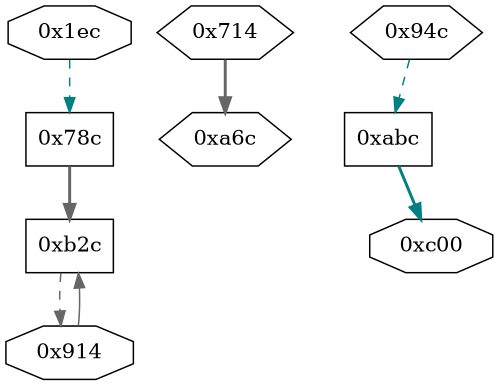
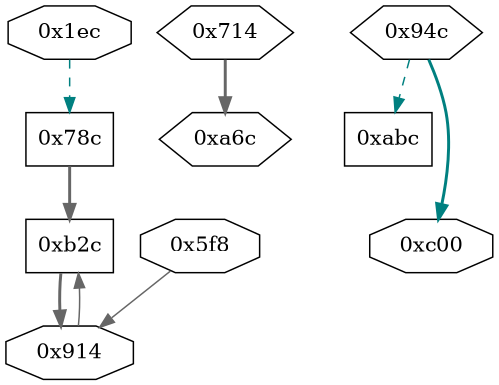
(407, 186) -> (448, 131)
none -> (200, 246)
(60, 292) -> (60, 292)
